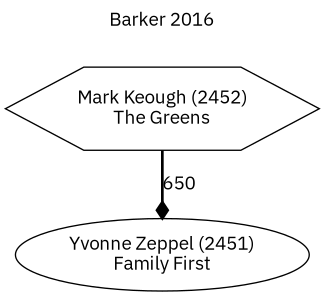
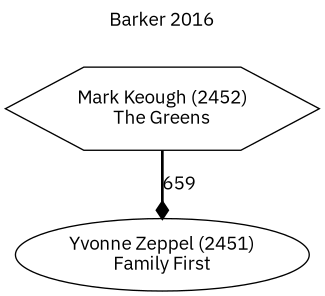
(179, 185) -> (179, 185)
